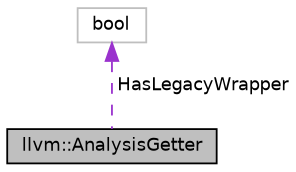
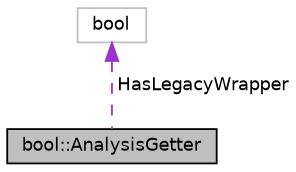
(112, 146) -> (112, 146)
